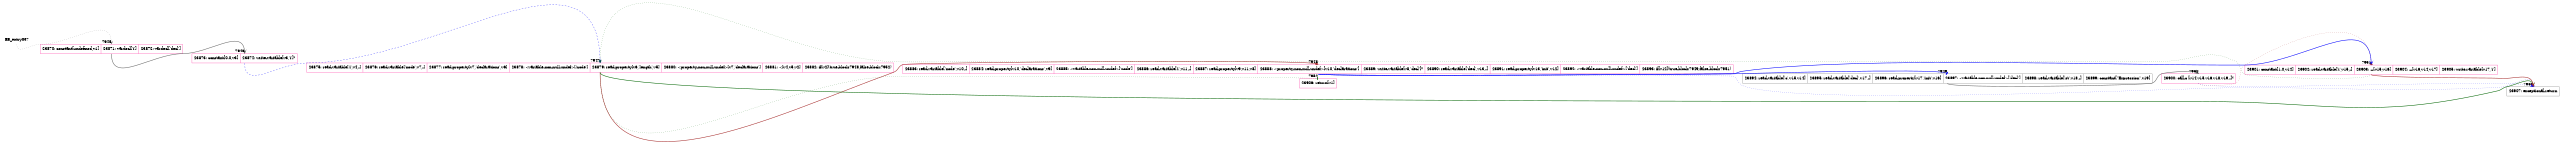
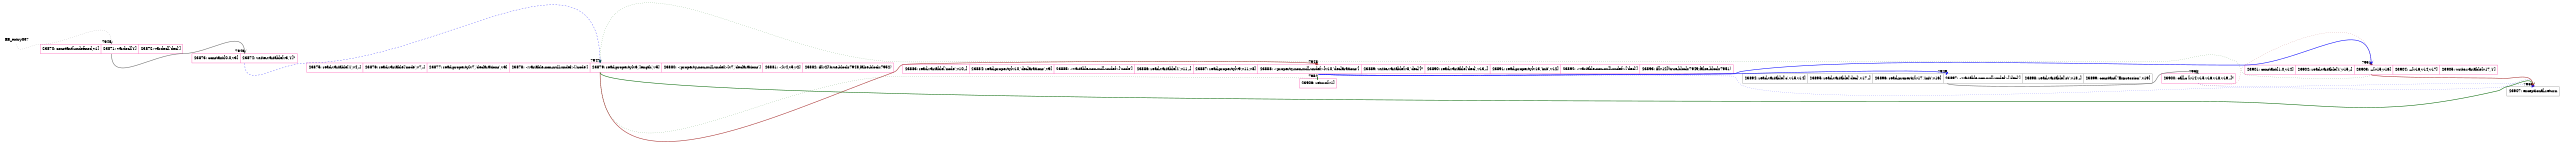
(2365, 85) -> (2365, 85)
